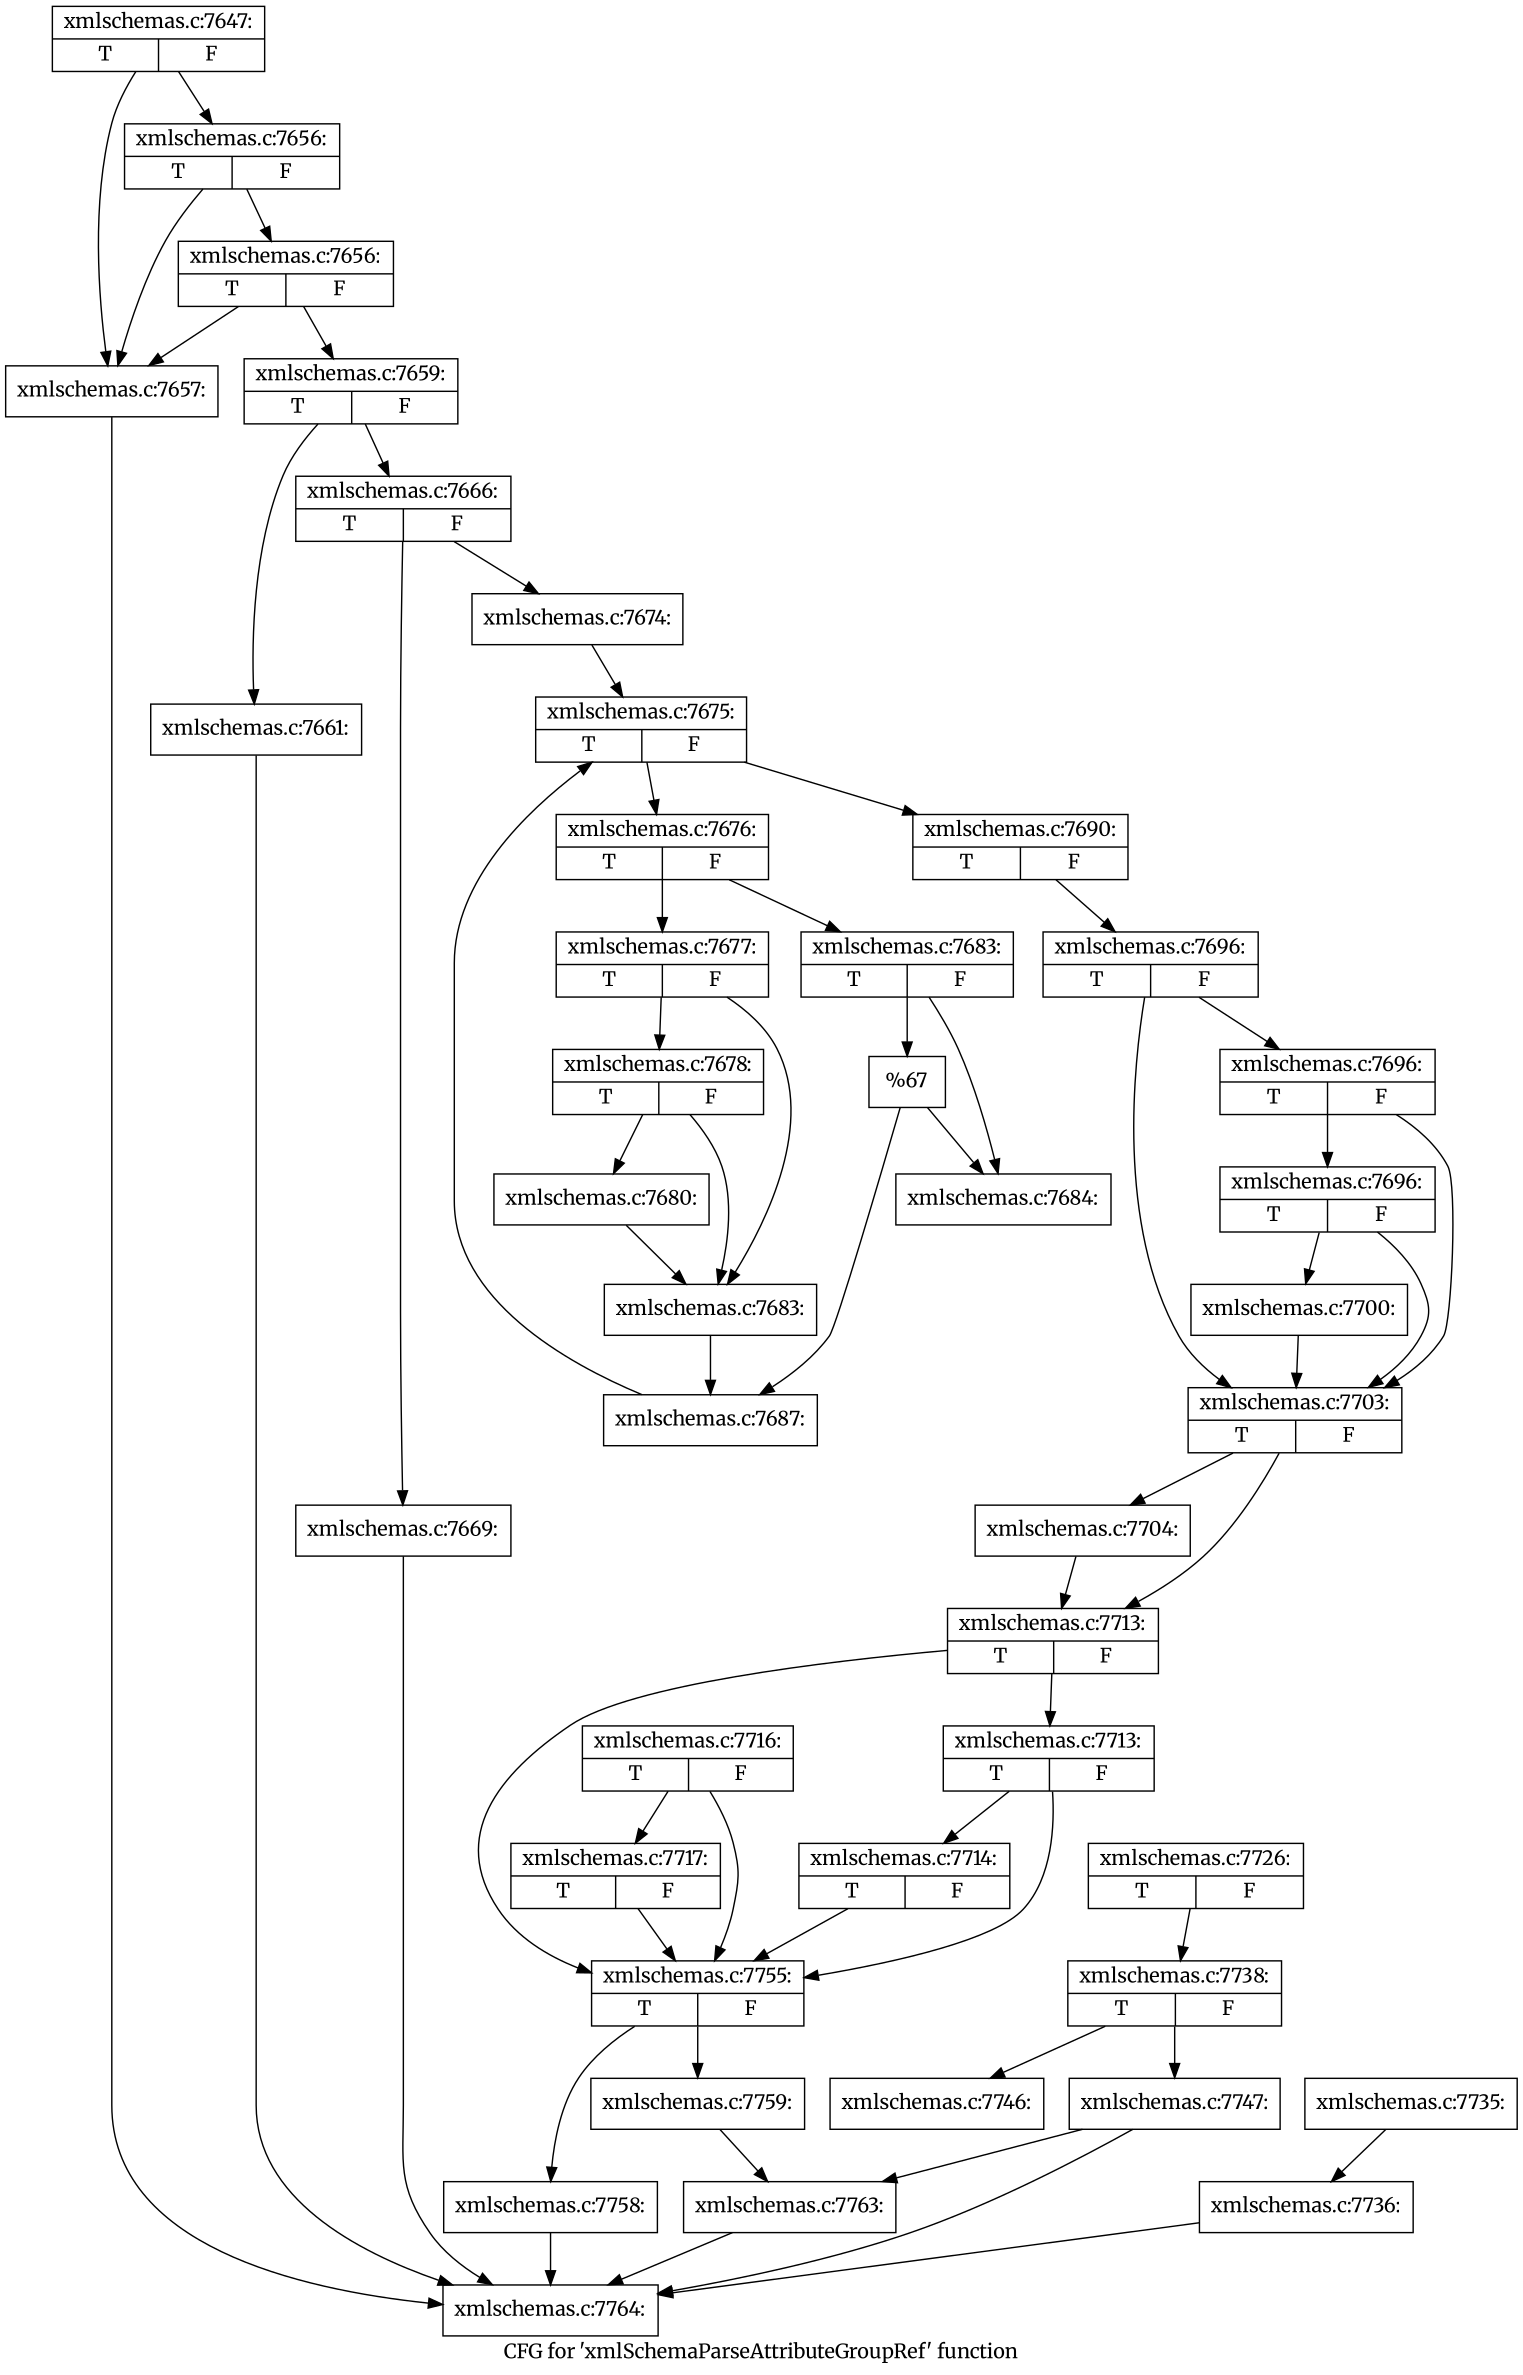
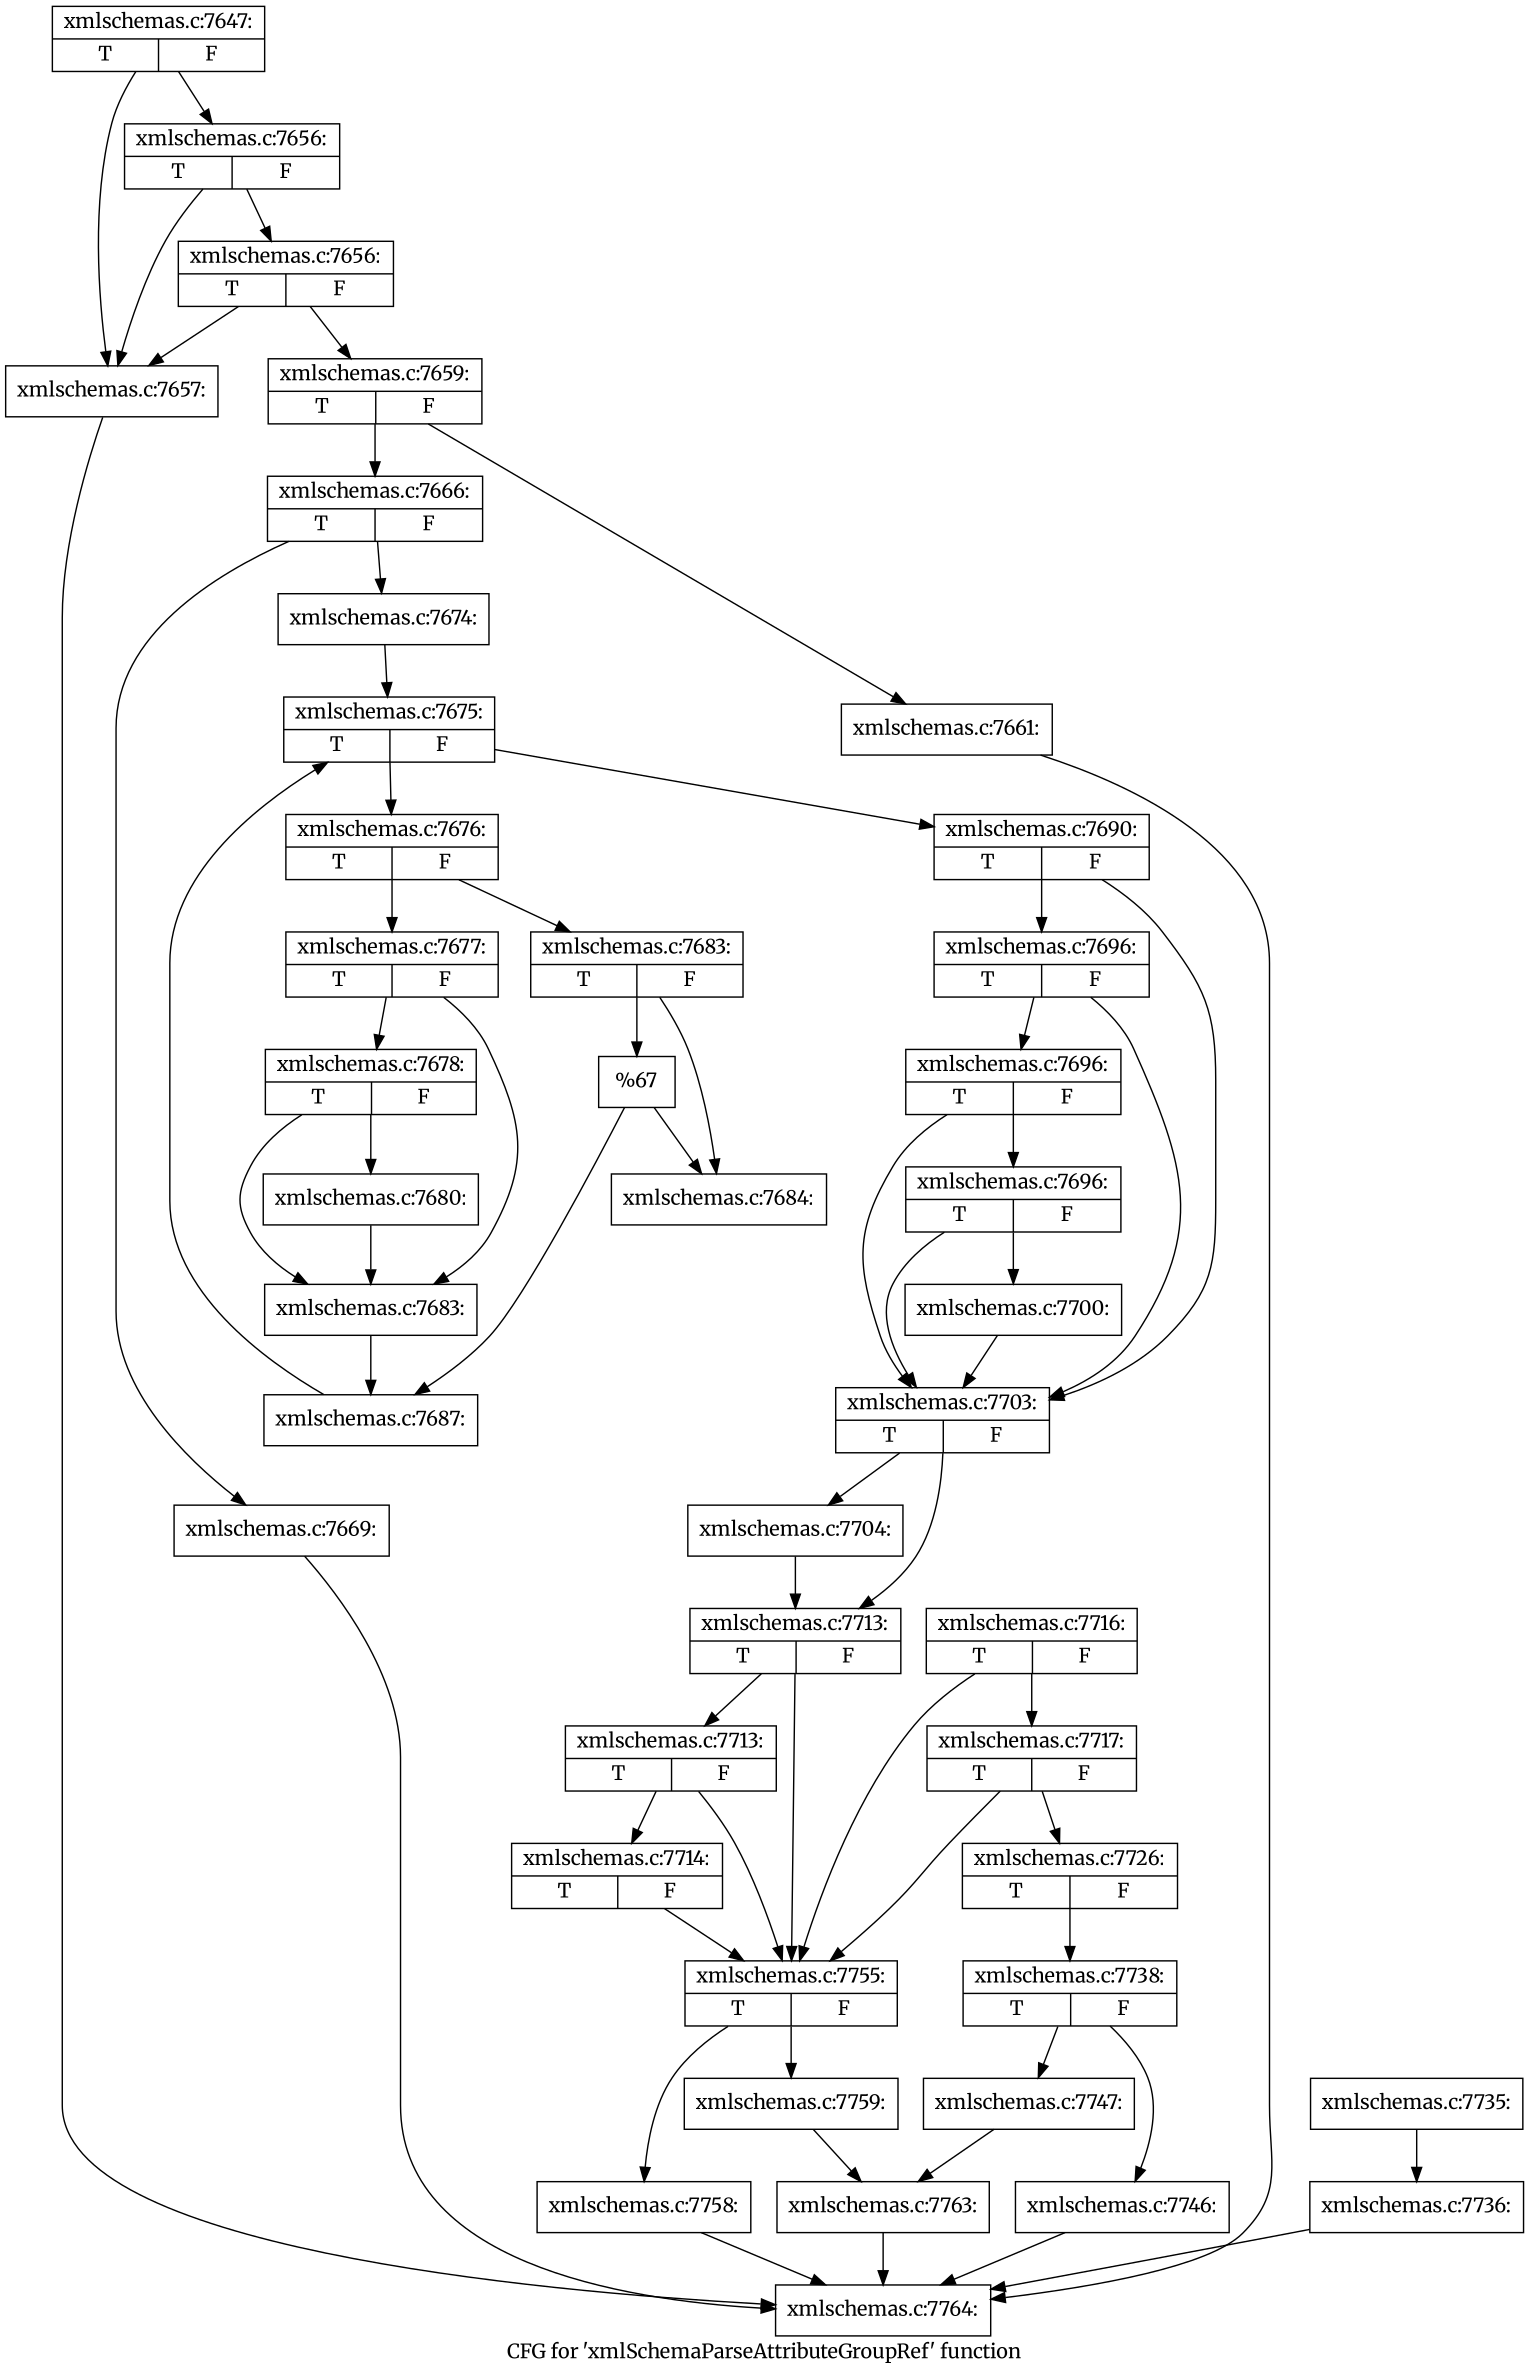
none -> (1216, 1155)
none -> (1049, 1810)
(910, 2233) -> (1010, 2256)
